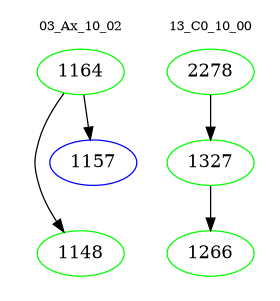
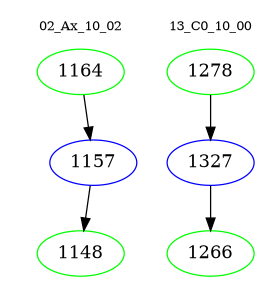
(81, 27) -> (81, 27)
(211, 72) -> (211, 72)
(35, 156) -> (88, 202)
(211, 163) -> (211, 163)
